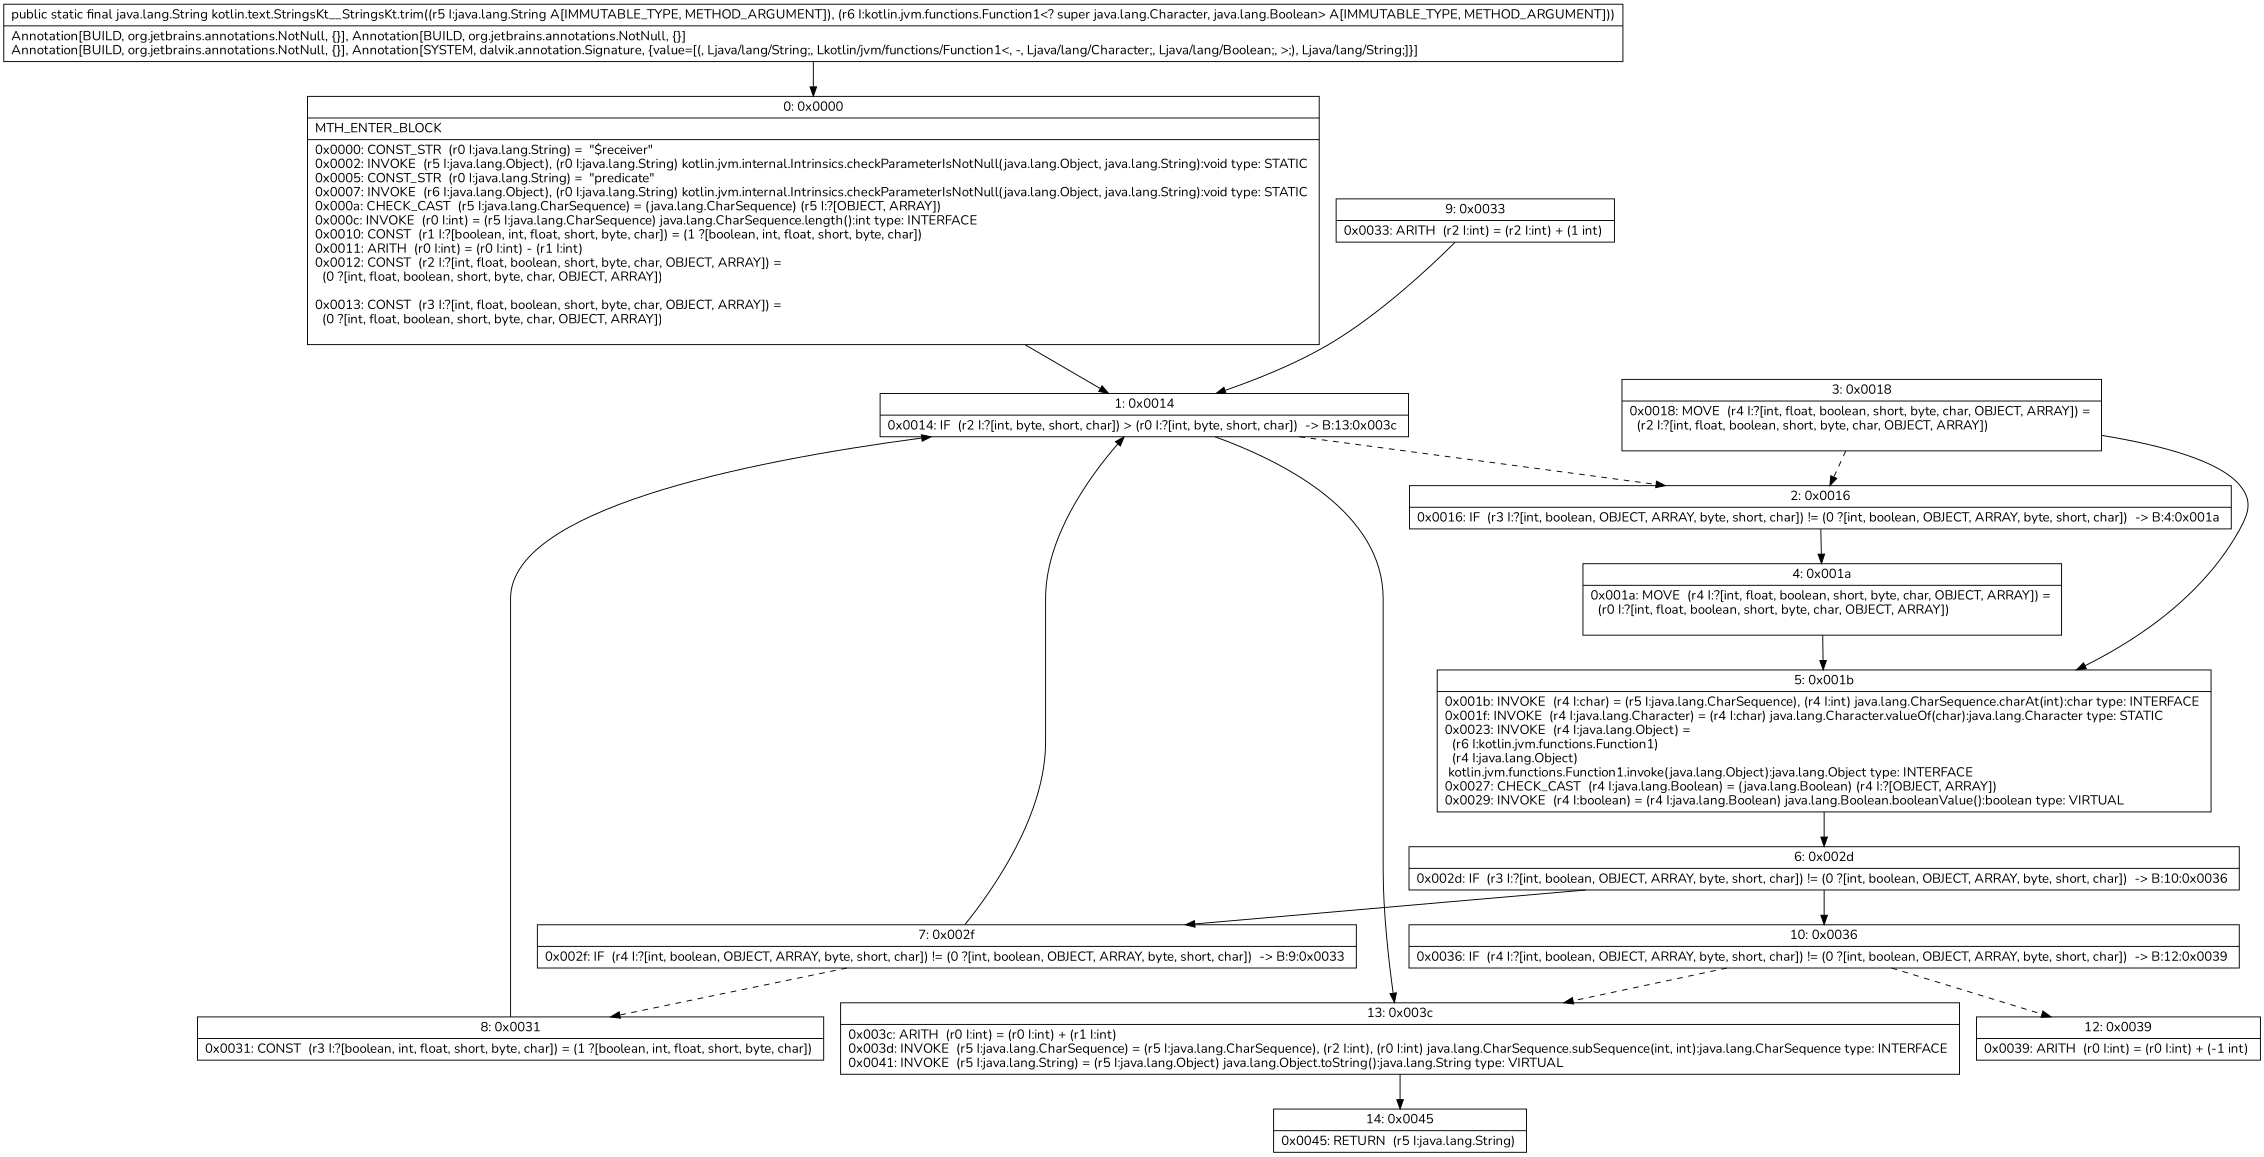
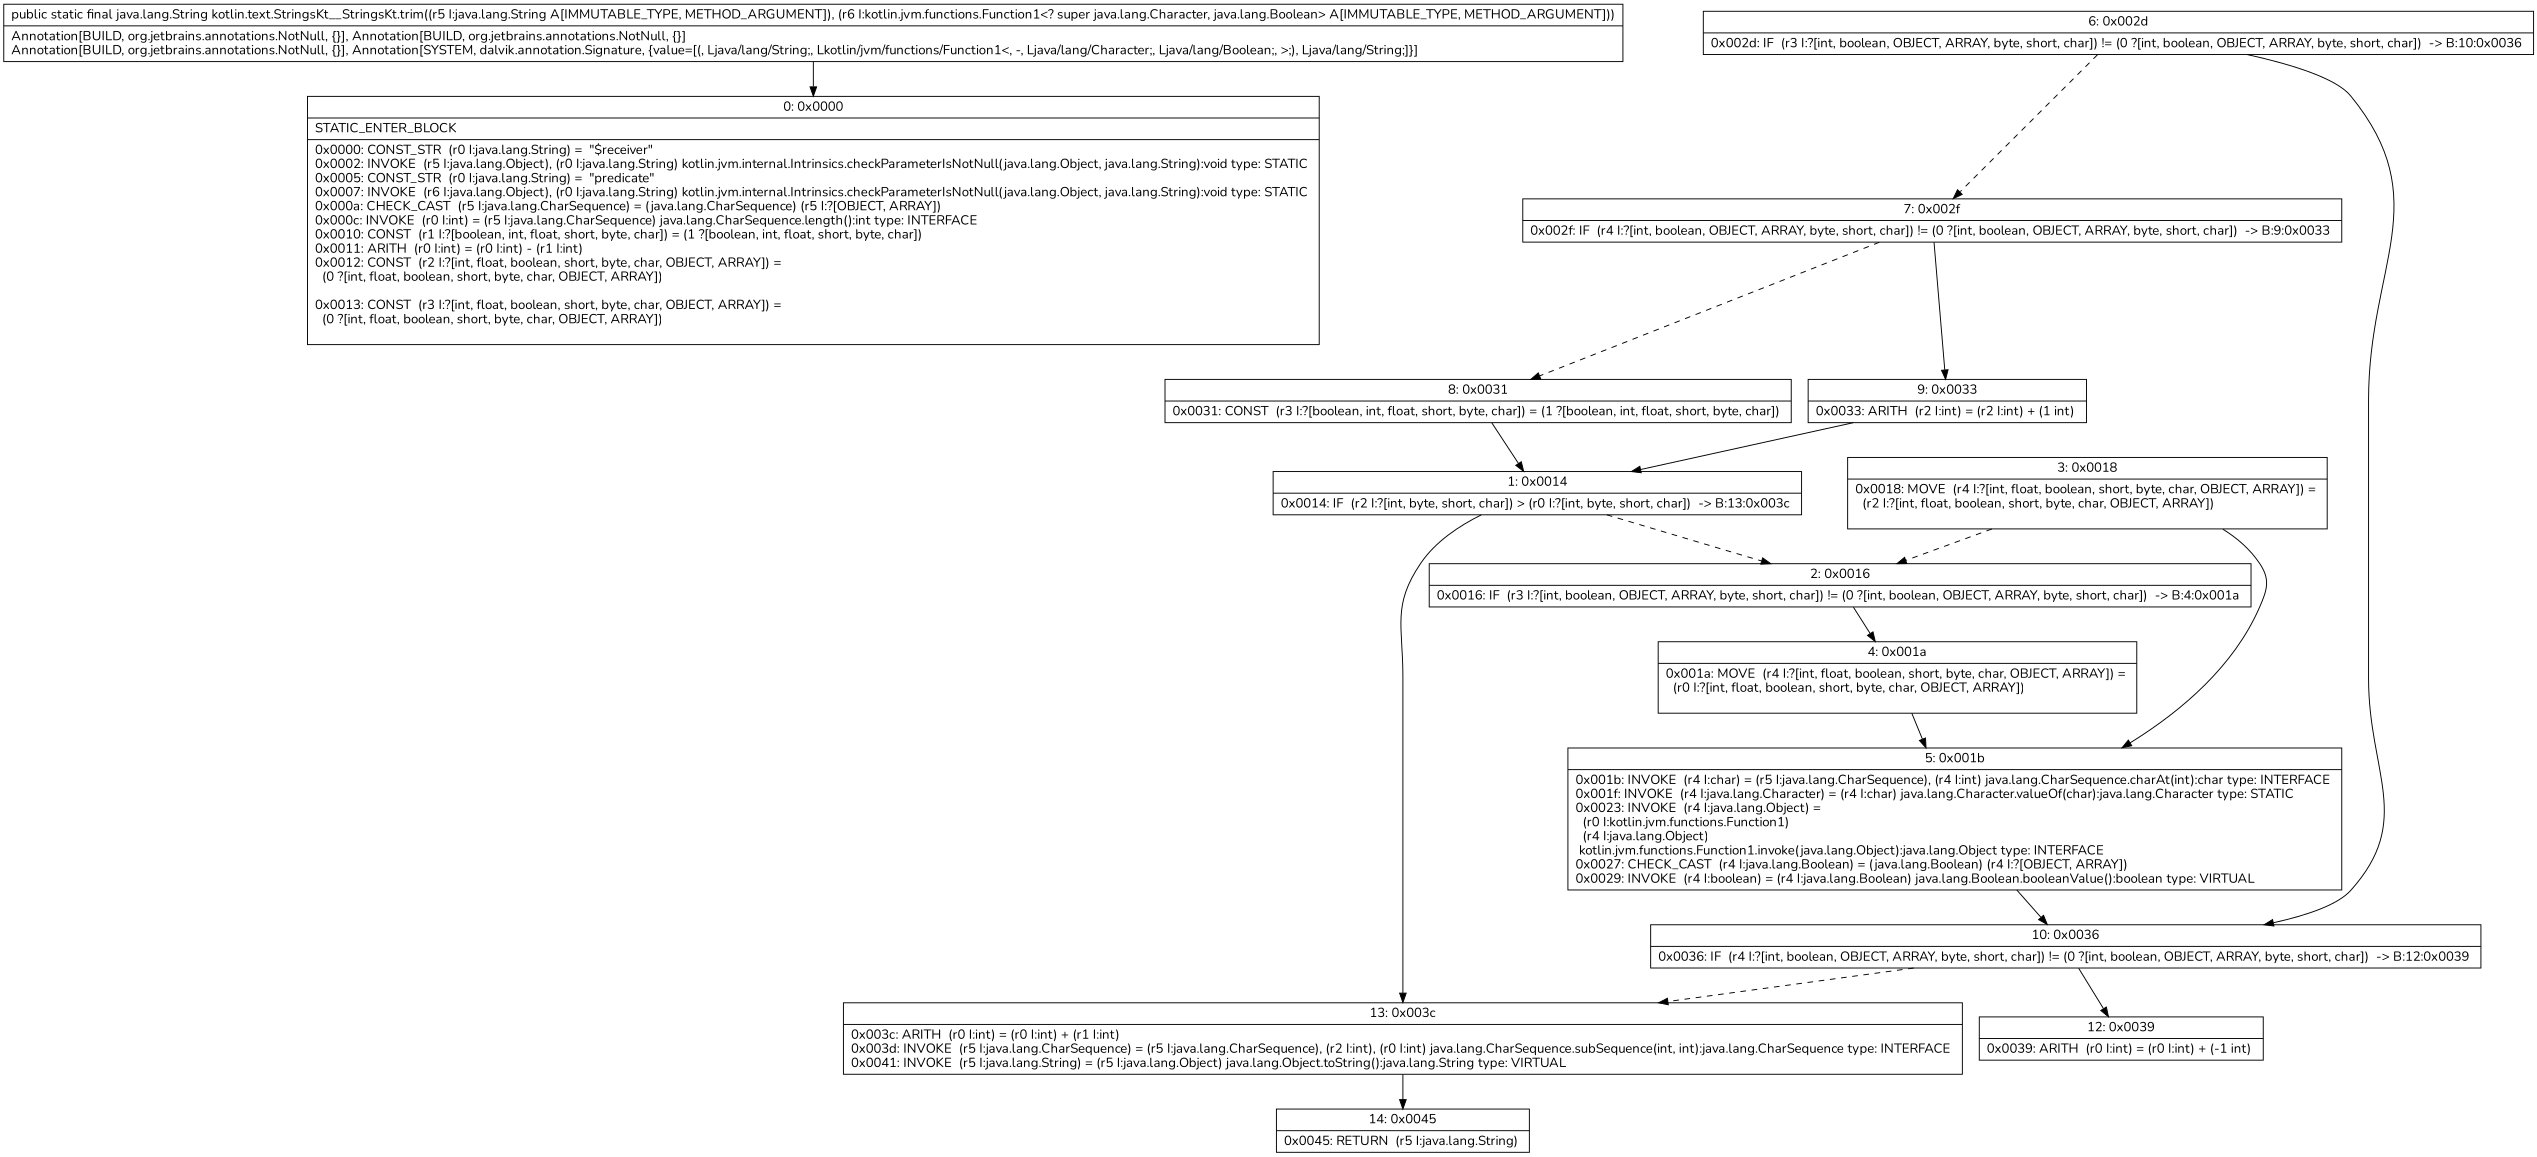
(379, 128) -> (386, 128)
(1063, 367) -> none
(1046, 685) -> (1939, 306)
(1552, 744) -> (1683, 822)
(1824, 824) -> (2029, 904)
(1390, 907) -> (2029, 123)
(1967, 991) -> (2091, 988)
